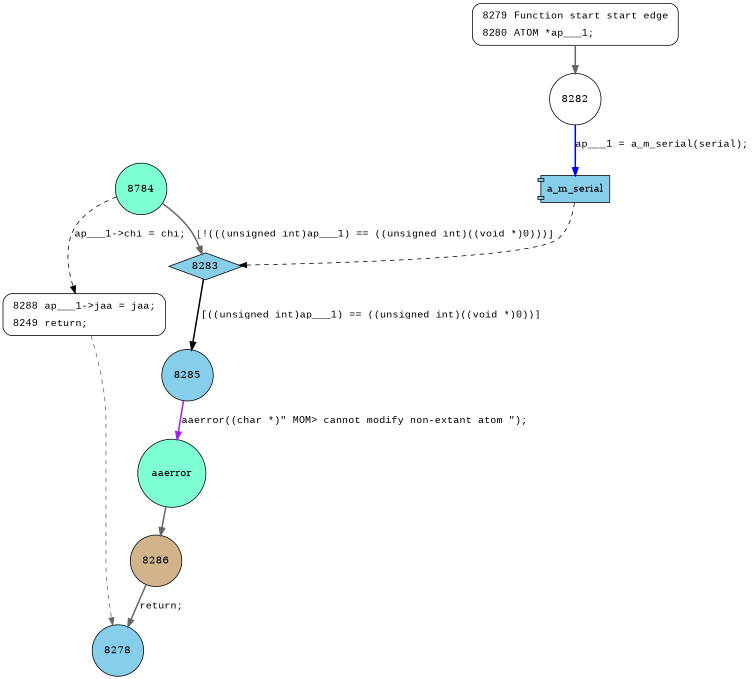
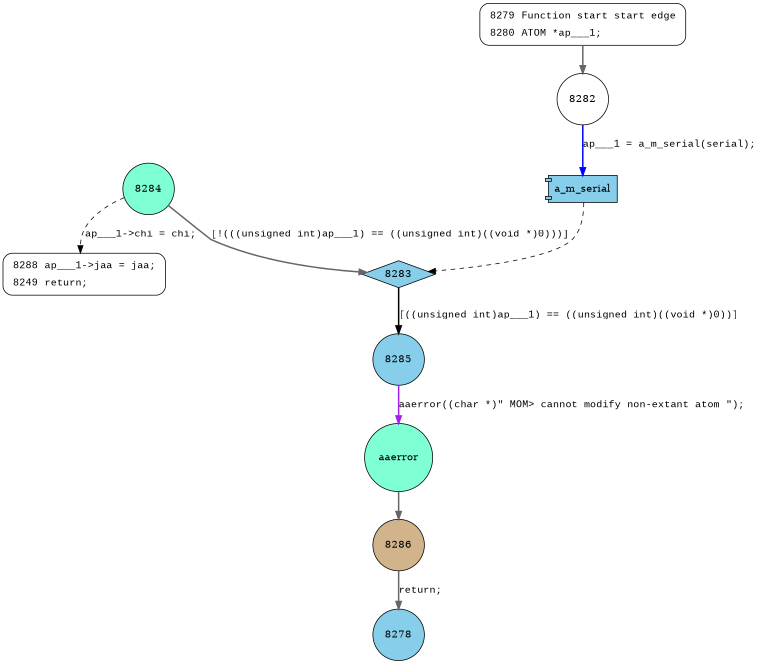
(141, 189) -> (149, 189)
(106, 476) -> none
